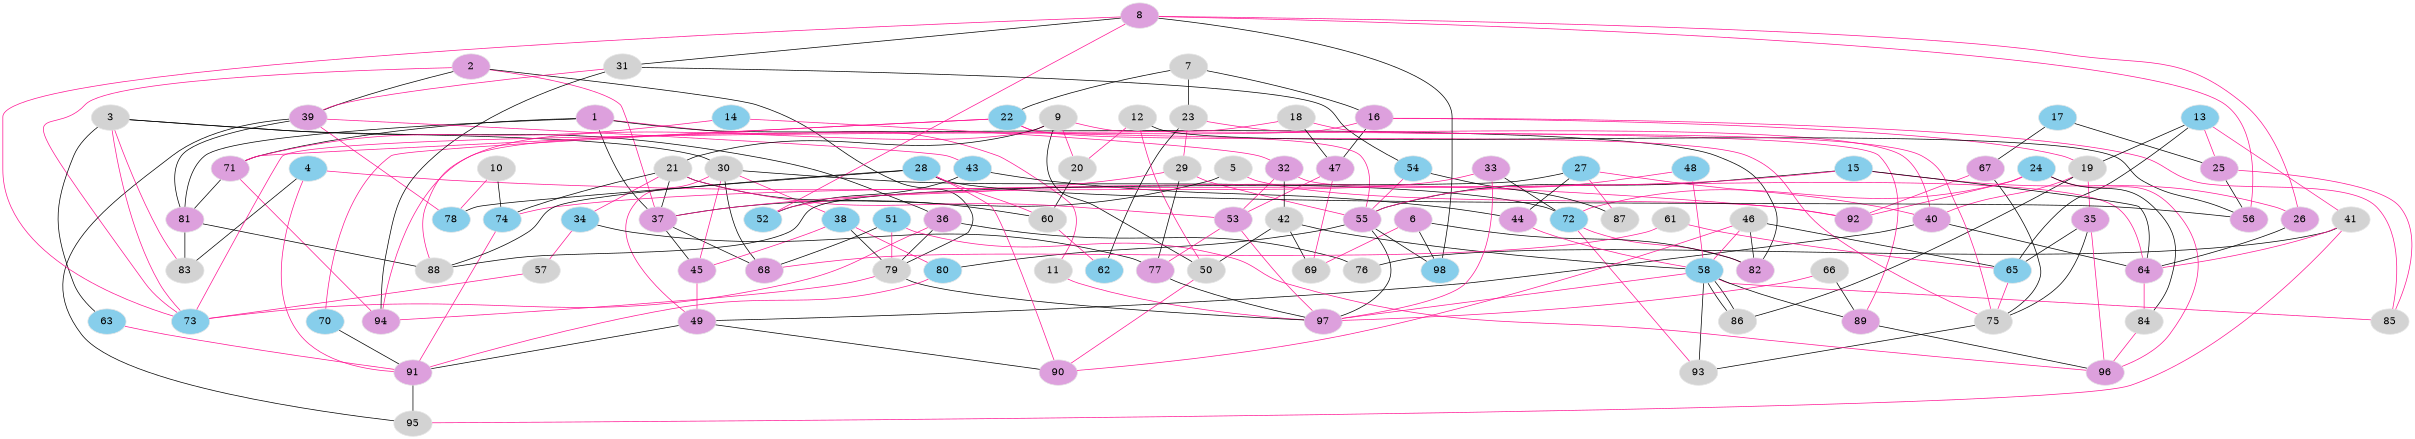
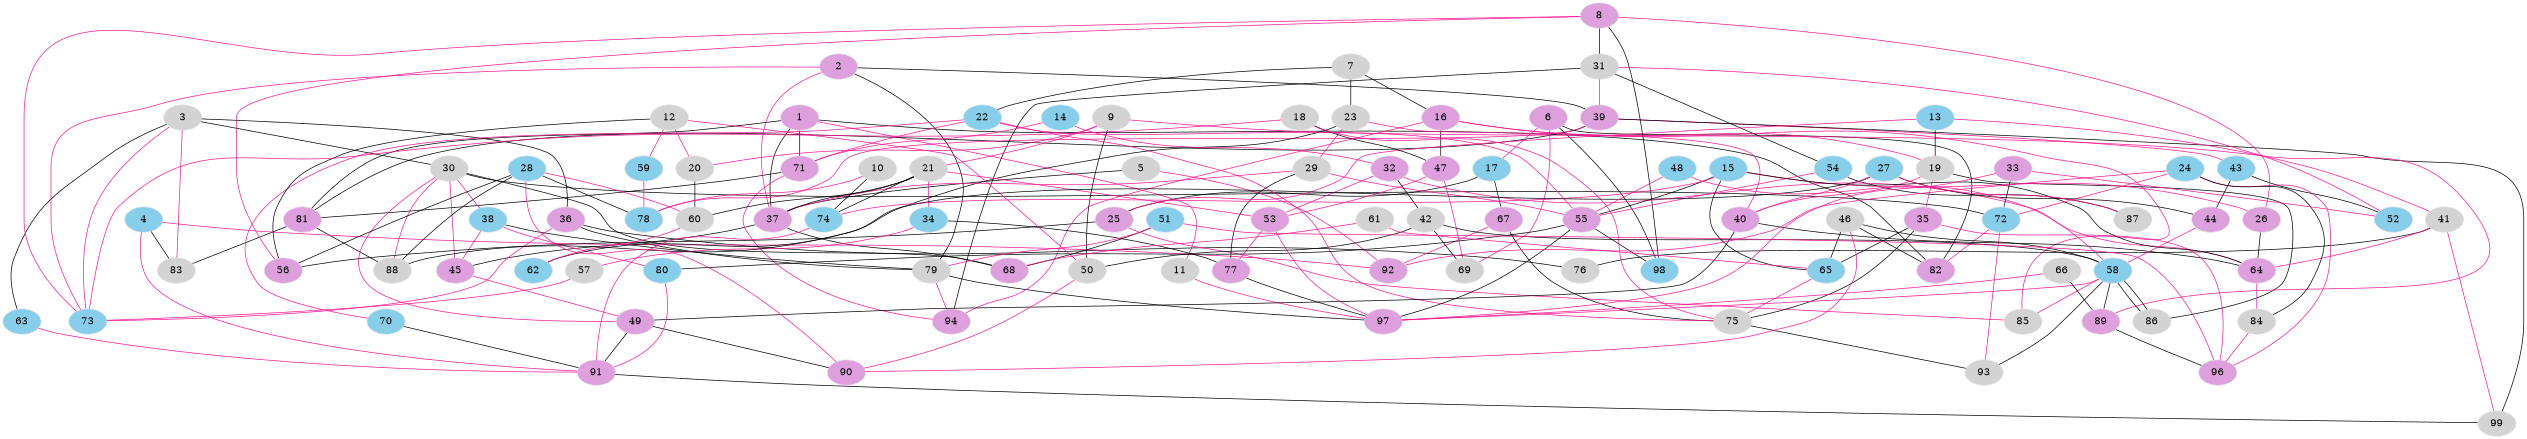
(960, 113) -> (2008, 100)
(870, 138) -> (413, 206)
(866, 143) -> (1023, 149)
none -> (1520, 143)
none -> (644, 169)
(2113, 181) -> (1746, 256)
(1727, 245) -> (1922, 236)
(413, 424) -> (2497, 424)
